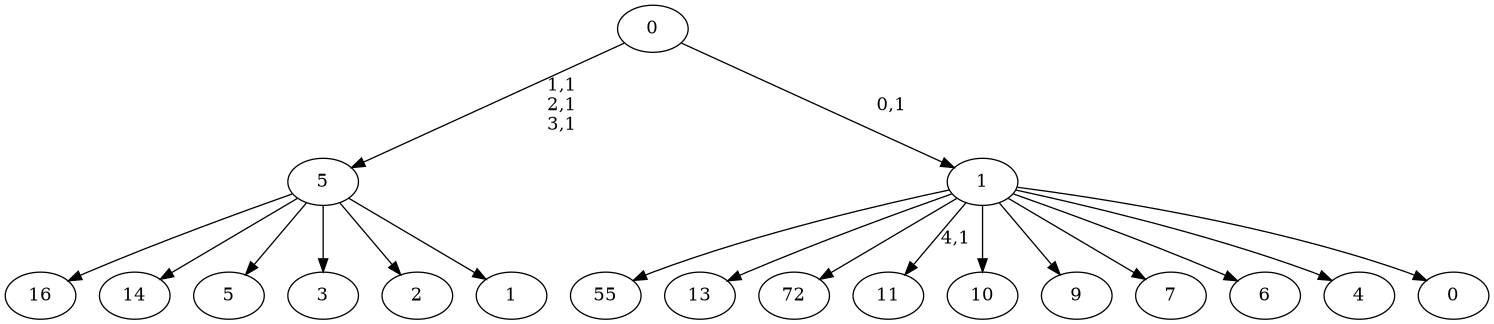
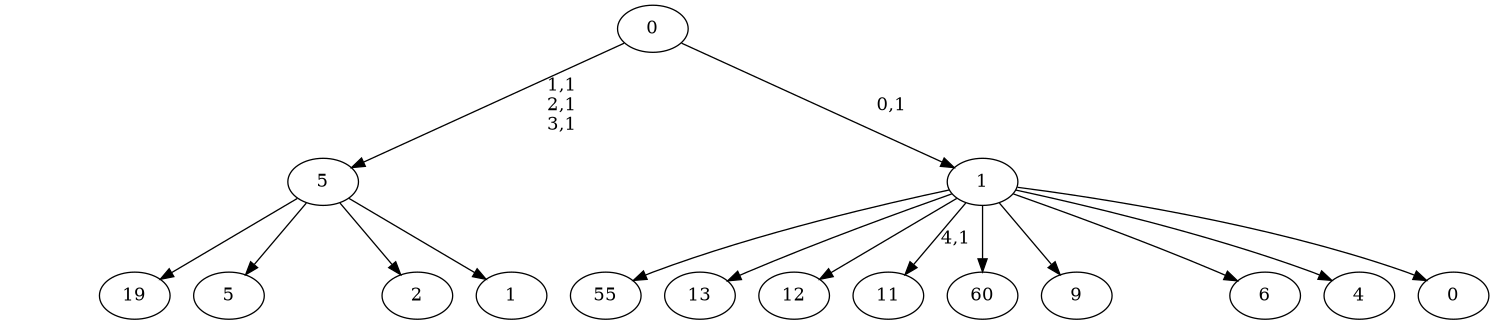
(41, 296) -> none
(135, 296) -> (135, 296)
(323, 296) -> none
(794, 296) -> (794, 296)
(983, 296) -> (983, 296)
(1171, 296) -> none
